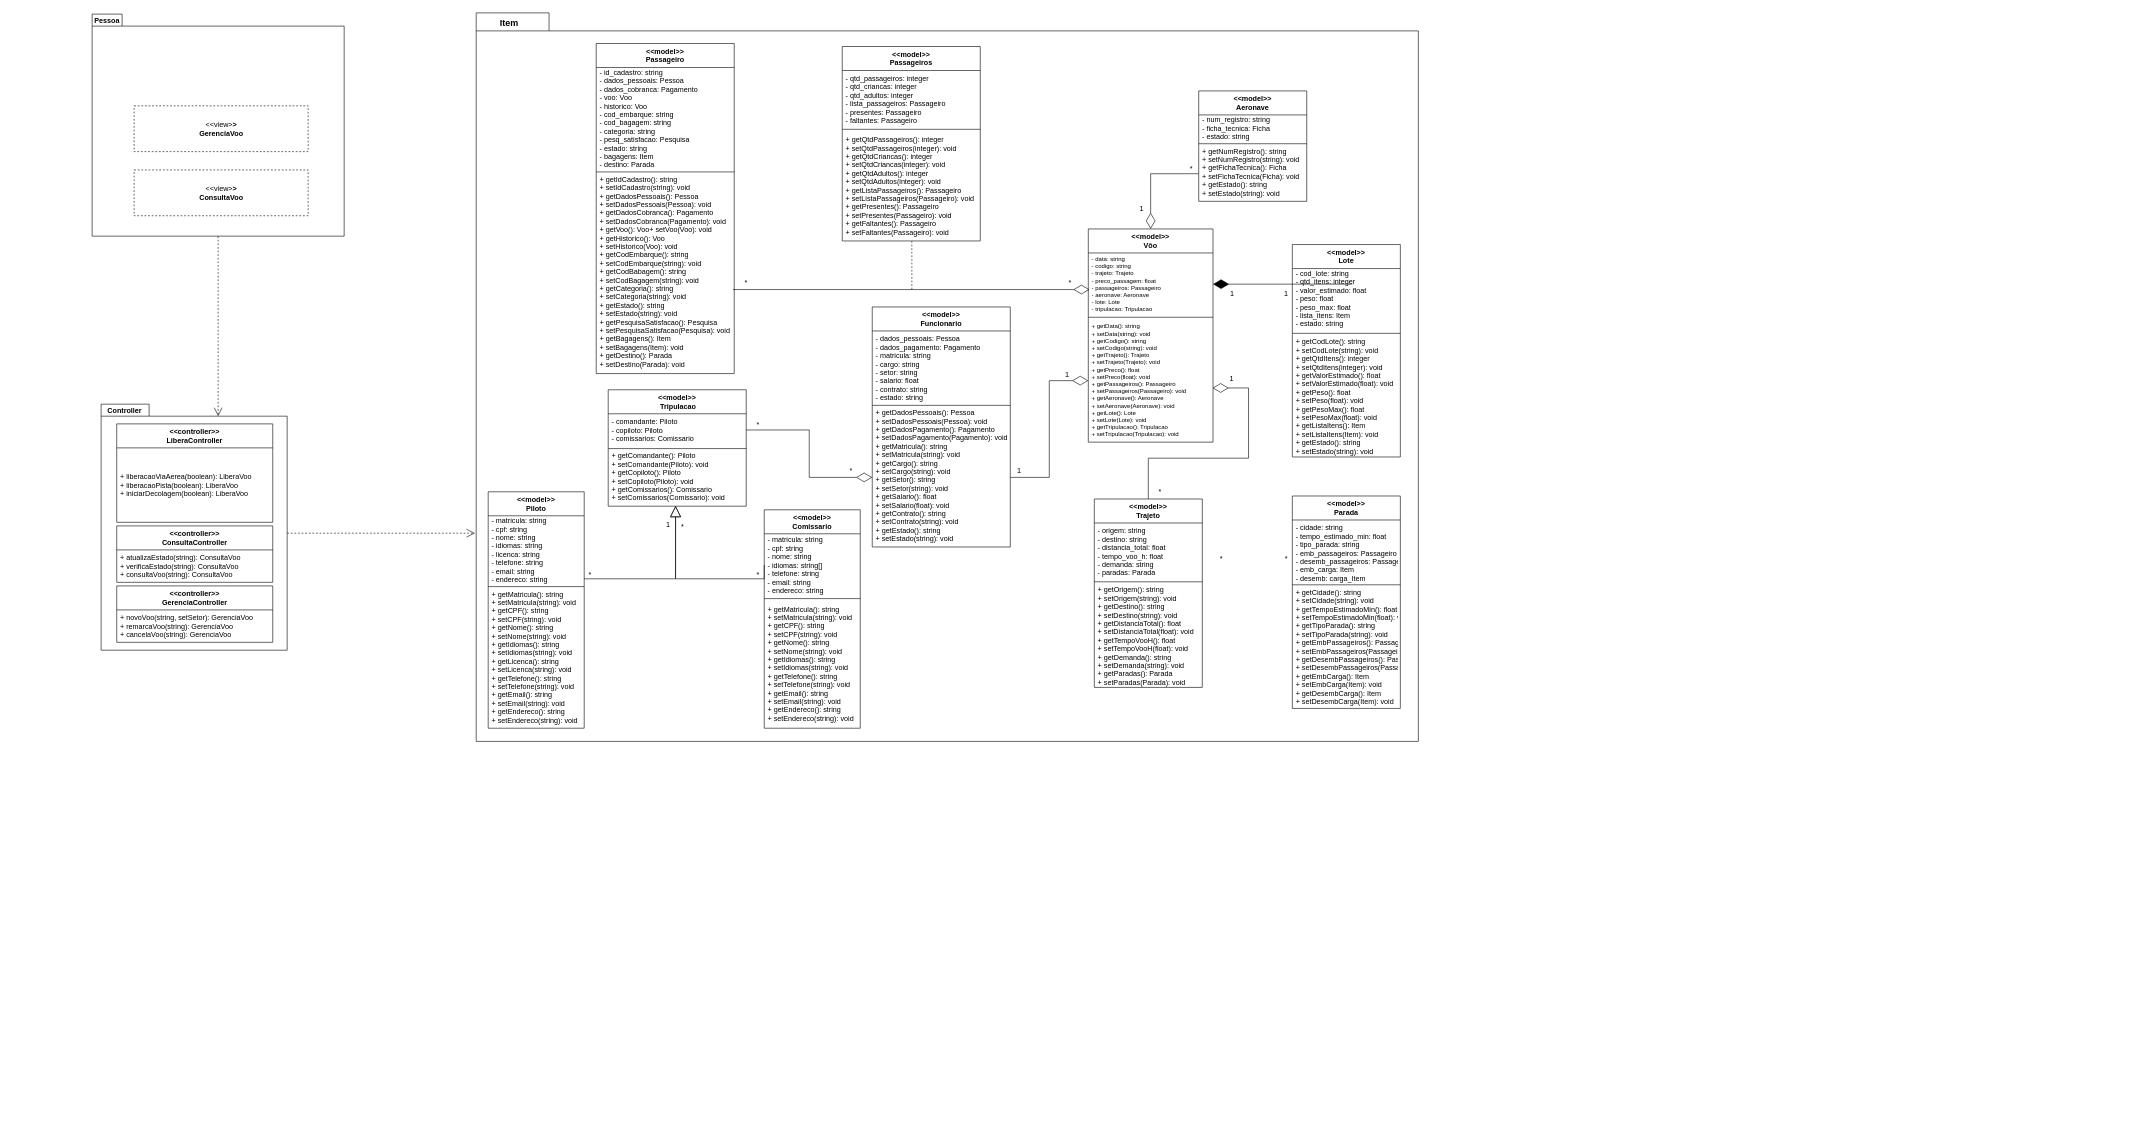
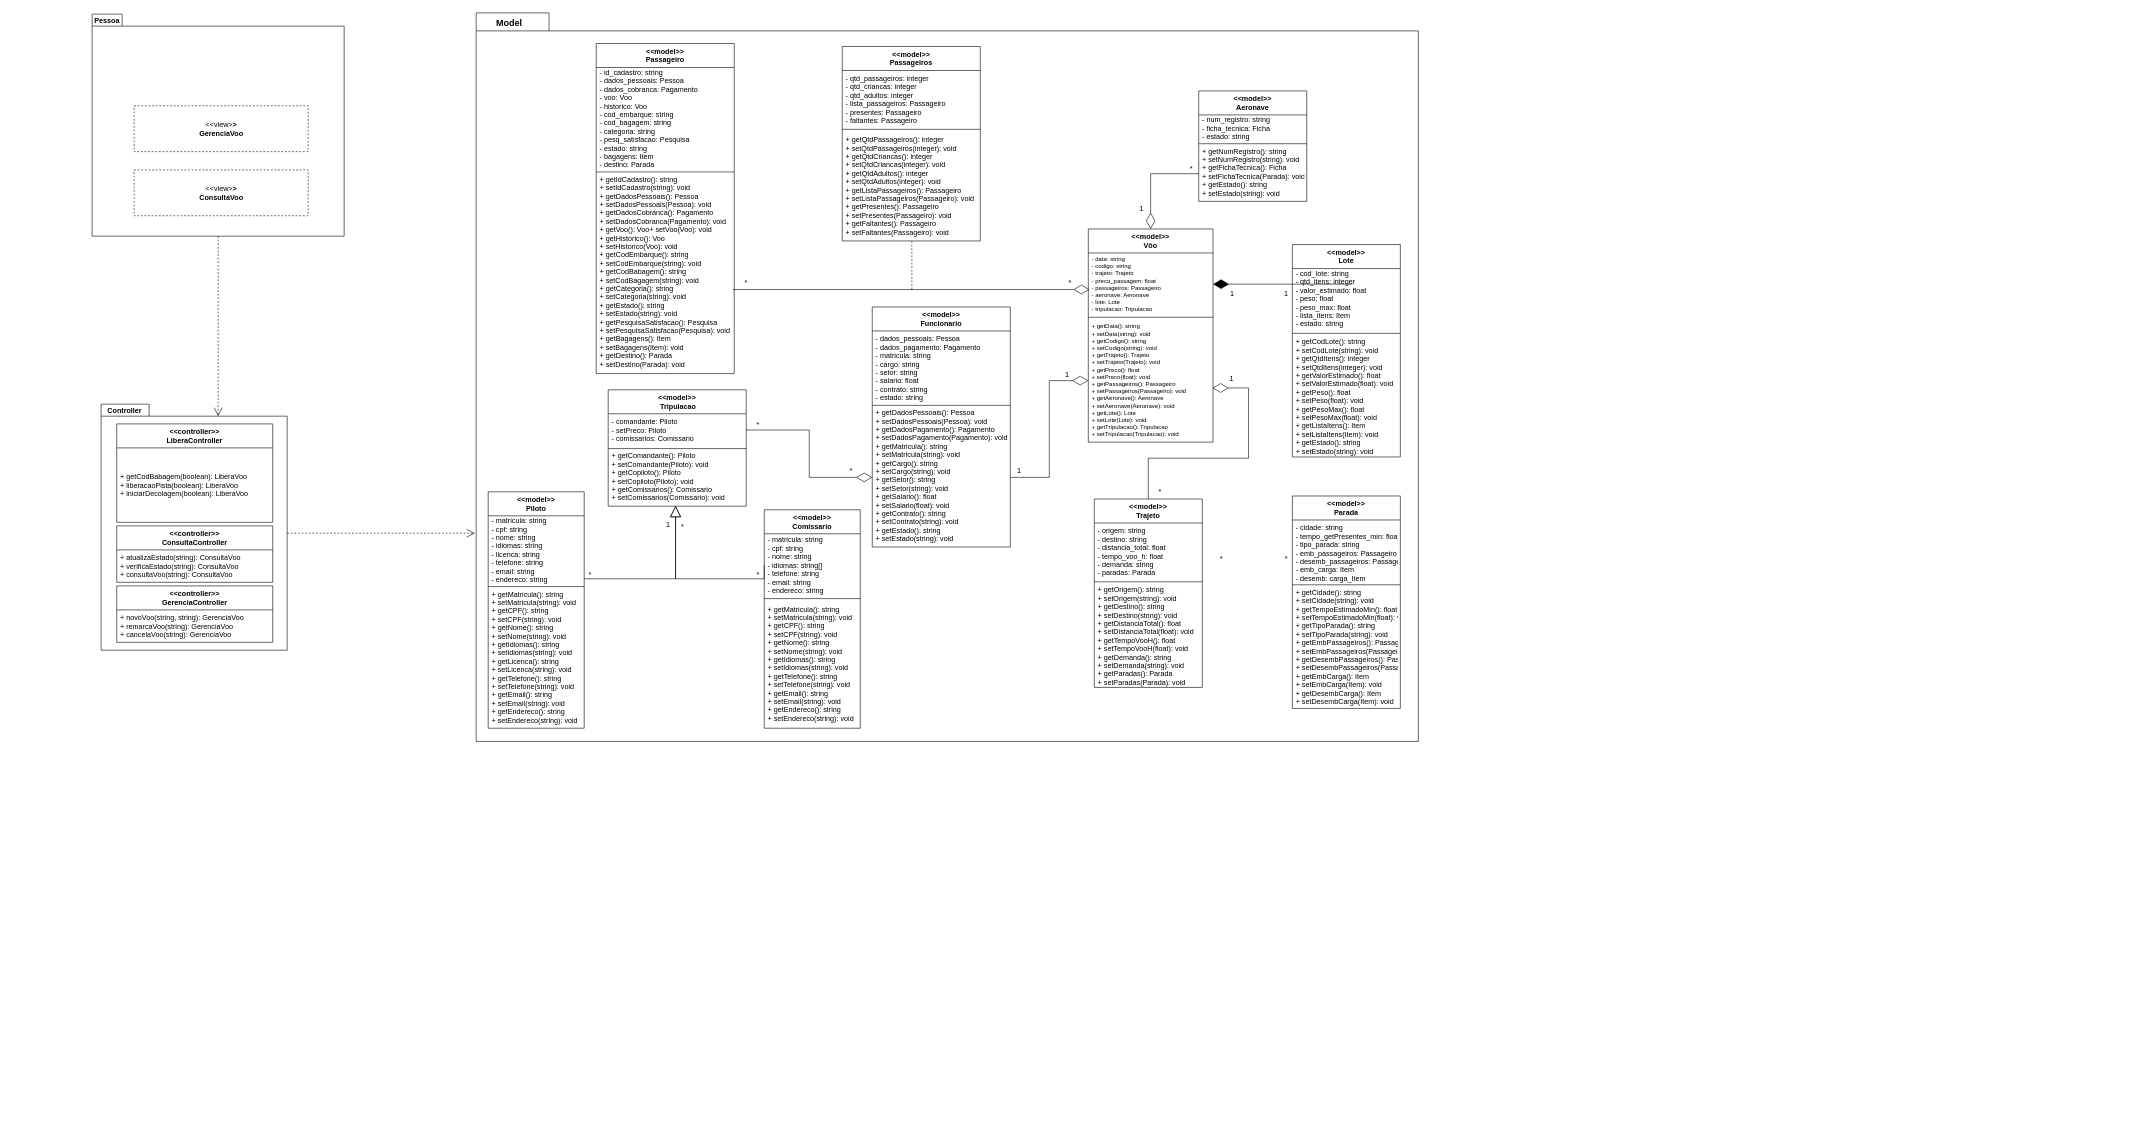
(509, 23) -> (509, 23)
(1250, 151) -> (1250, 151)
(647, 422) -> (647, 422)
(191, 477) -> (186, 477)
(1323, 528) -> (1323, 528)
(194, 618) -> (189, 618)
